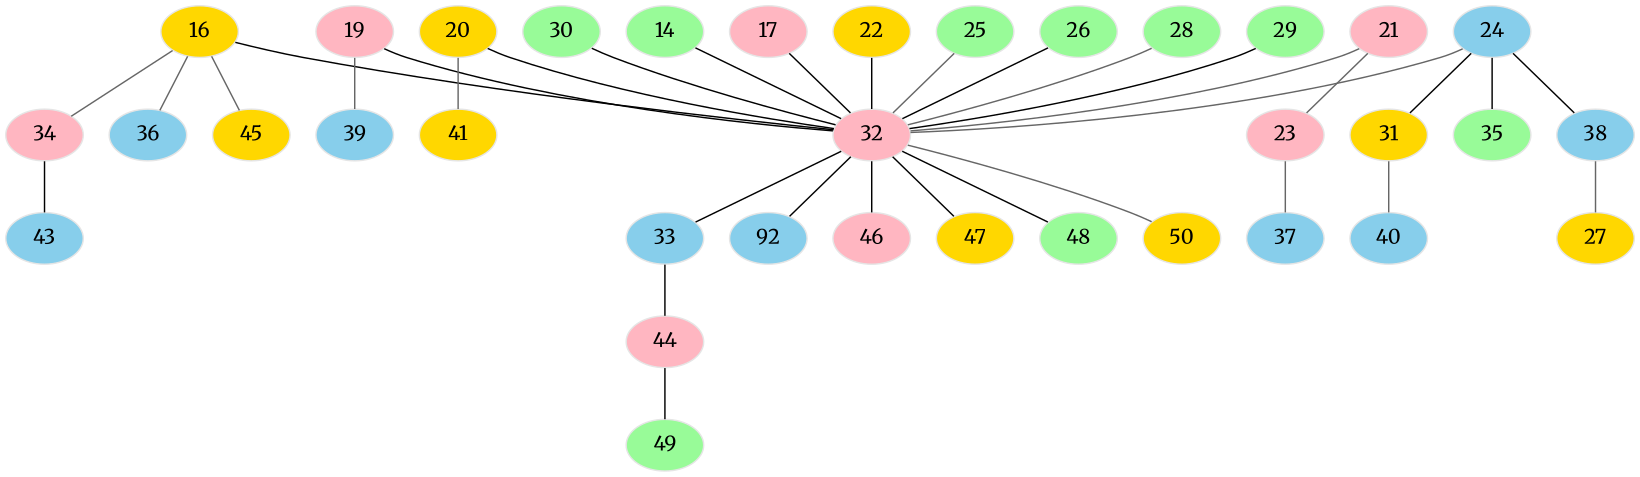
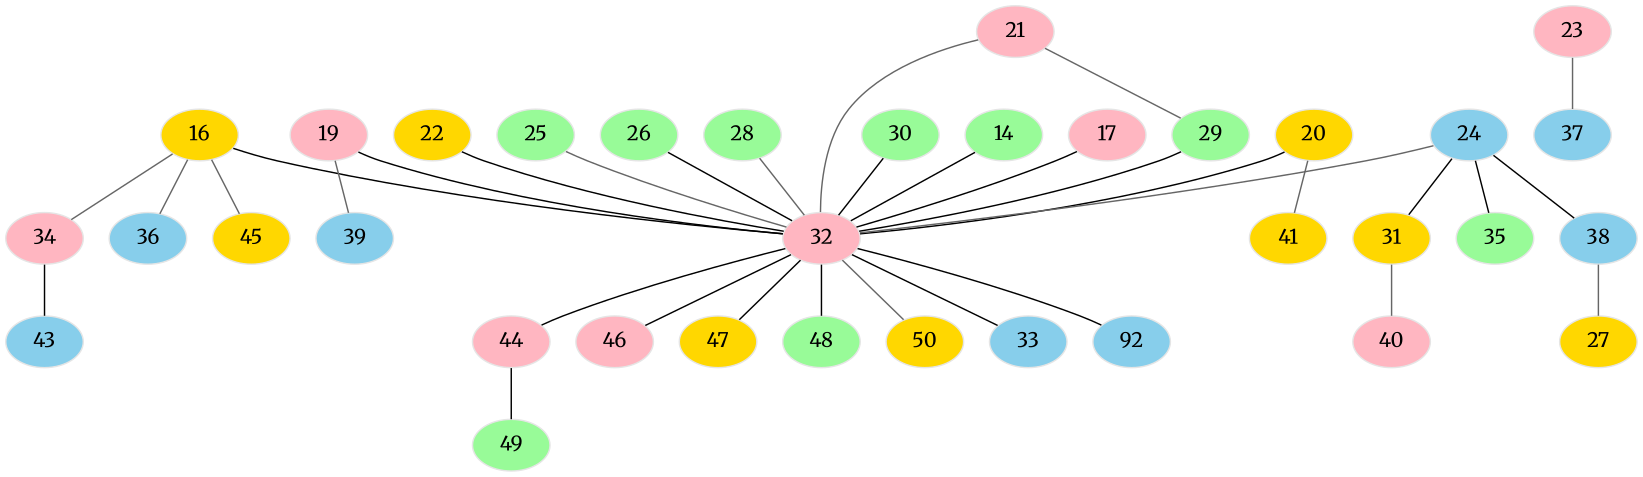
(1349, 71) -> (1113, 83)
(1389, 238) -> (1392, 342)
(665, 290) -> (662, 283)
